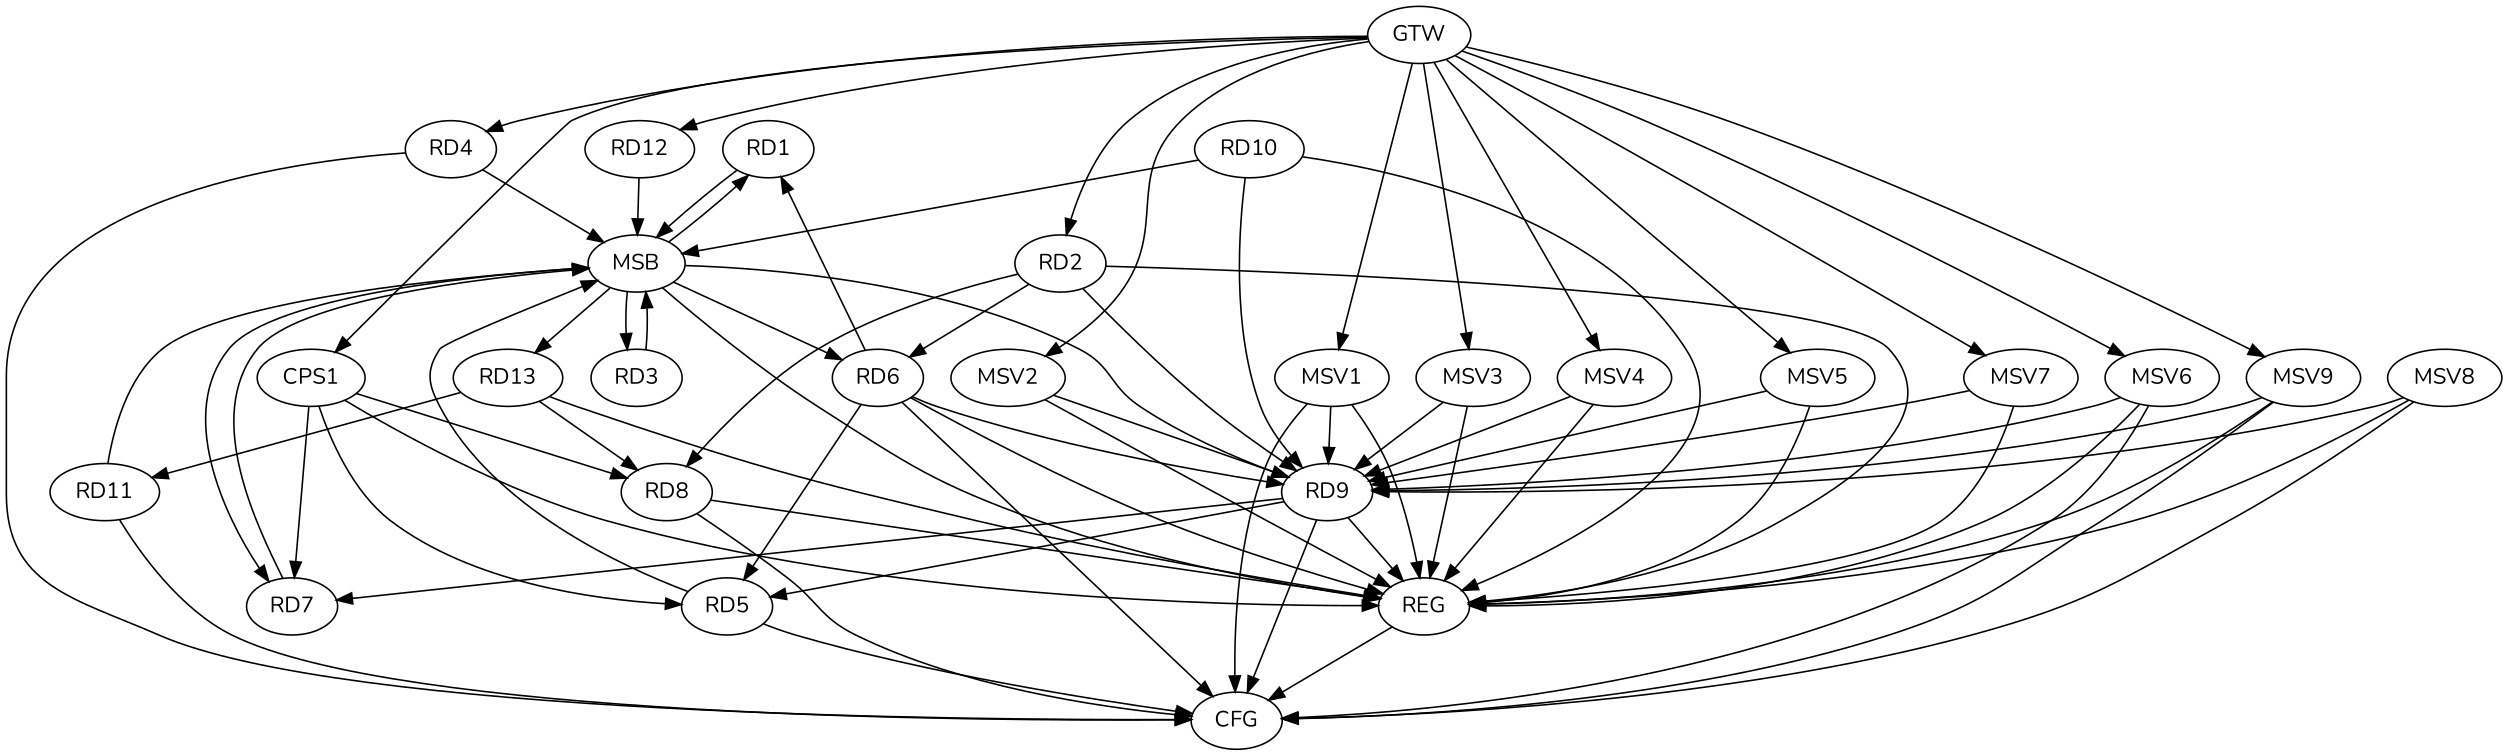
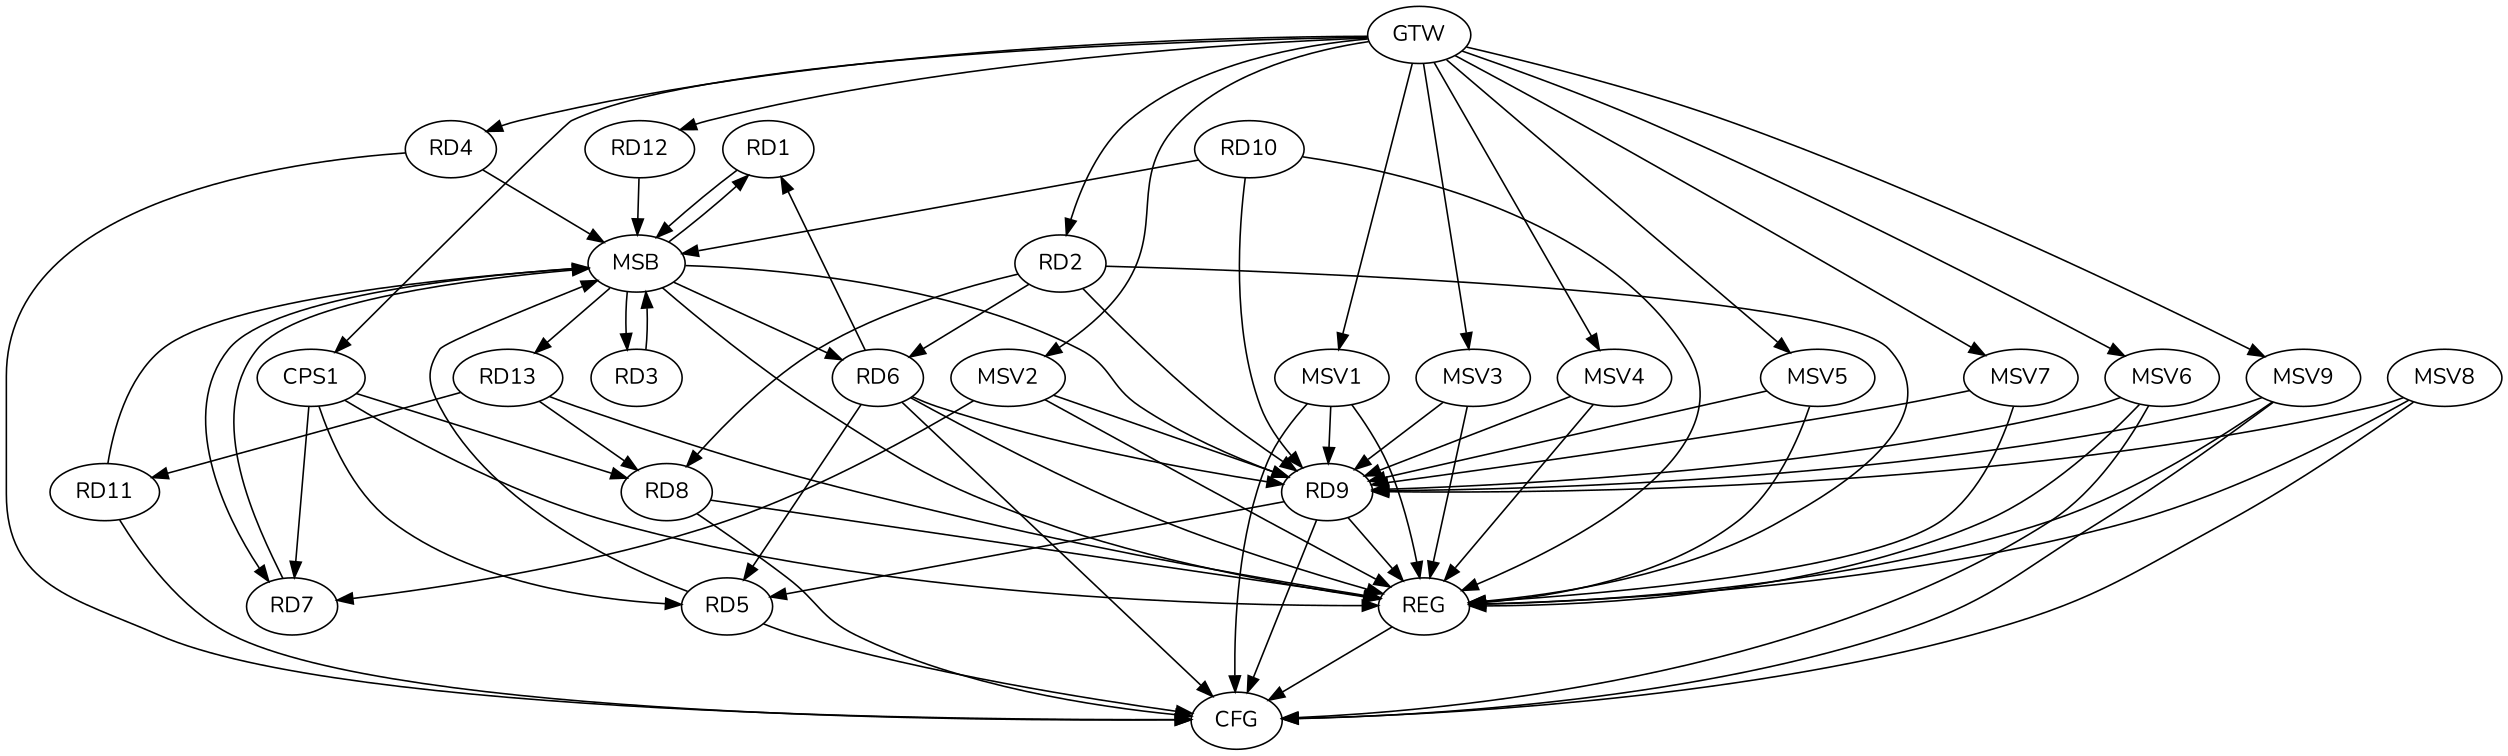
(818, 548) -> (644, 545)
